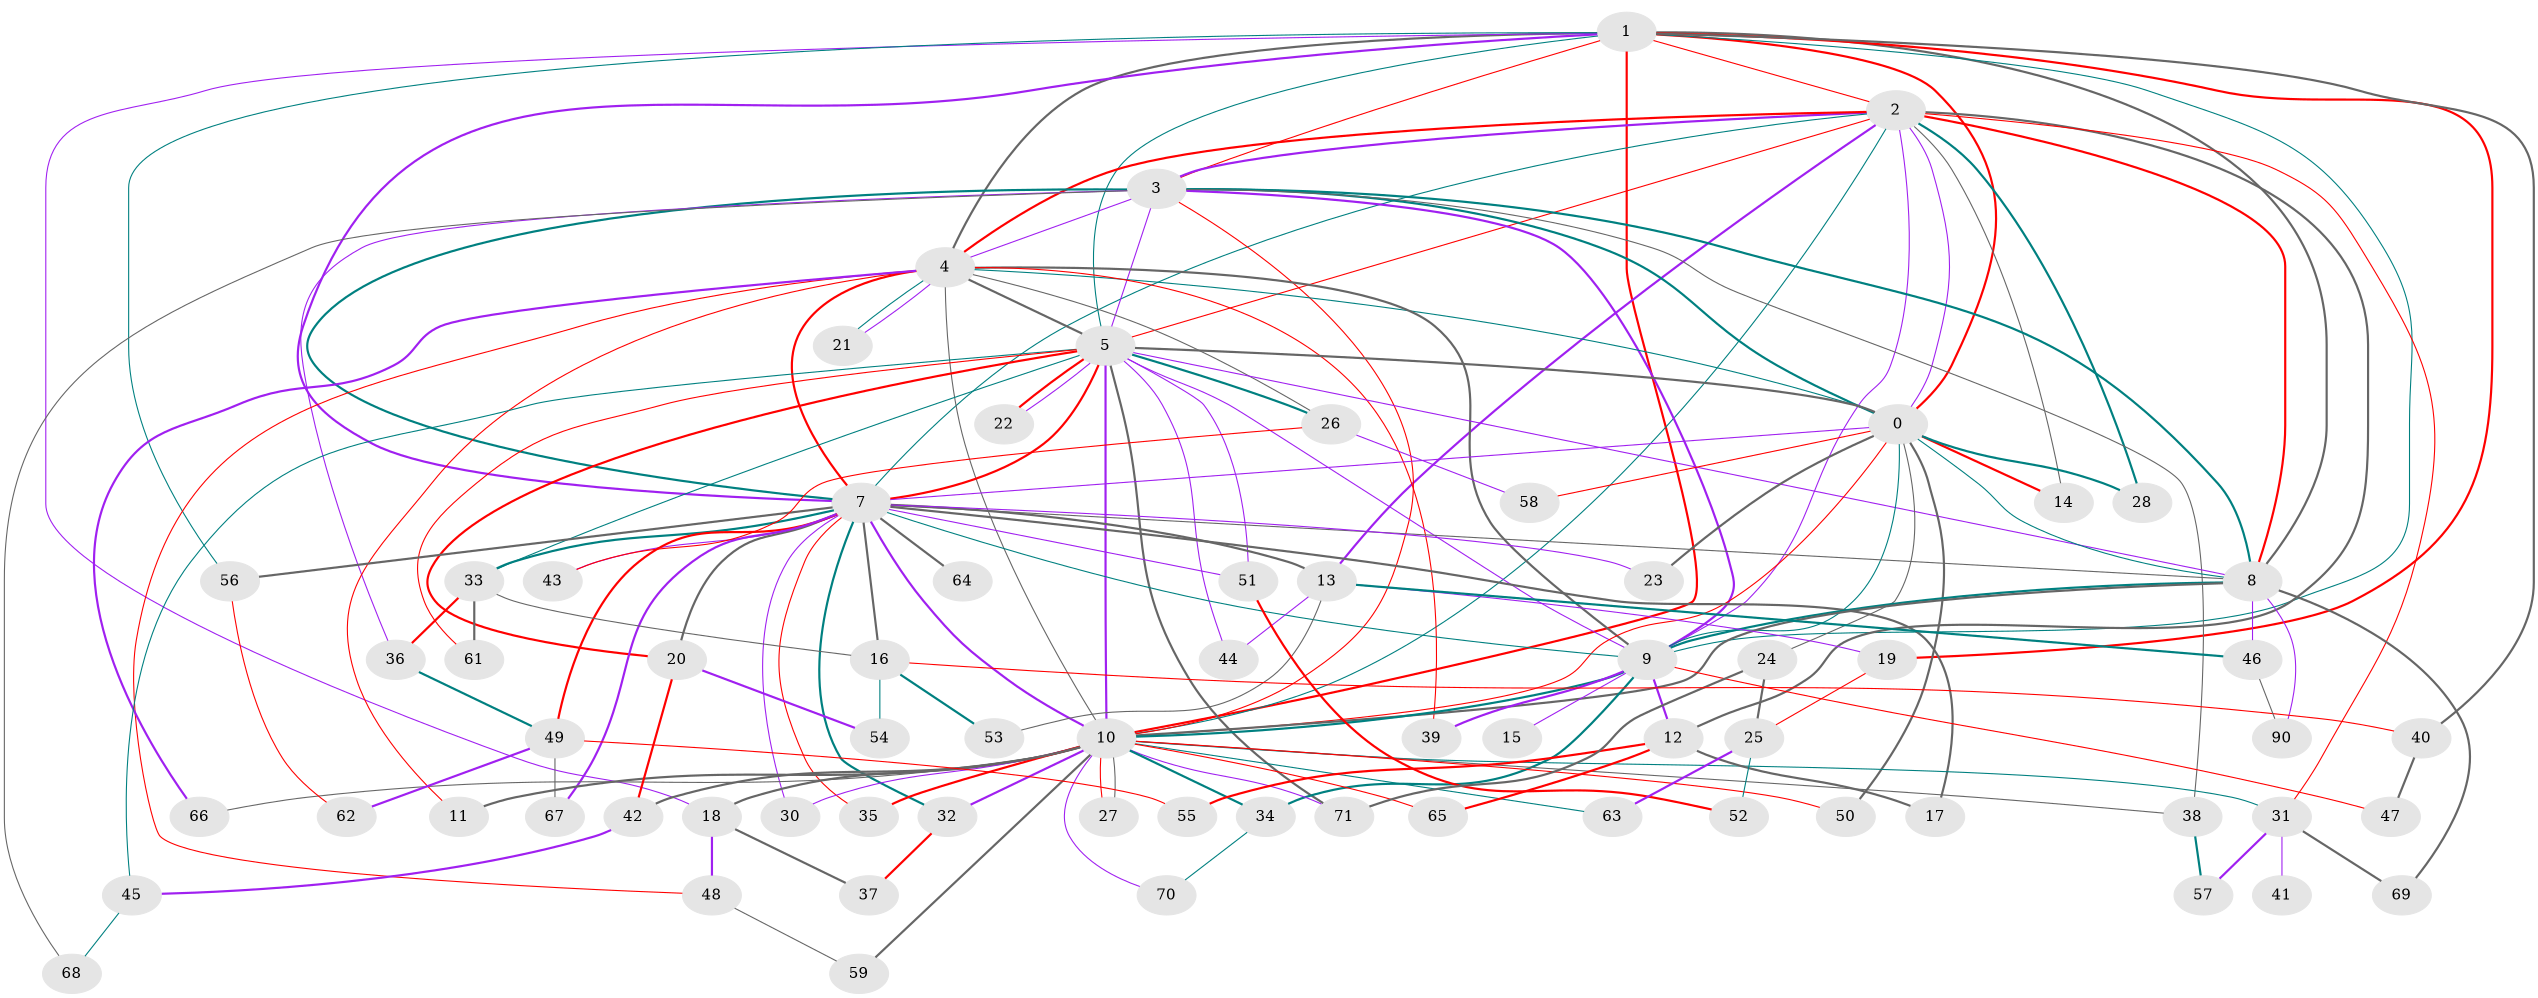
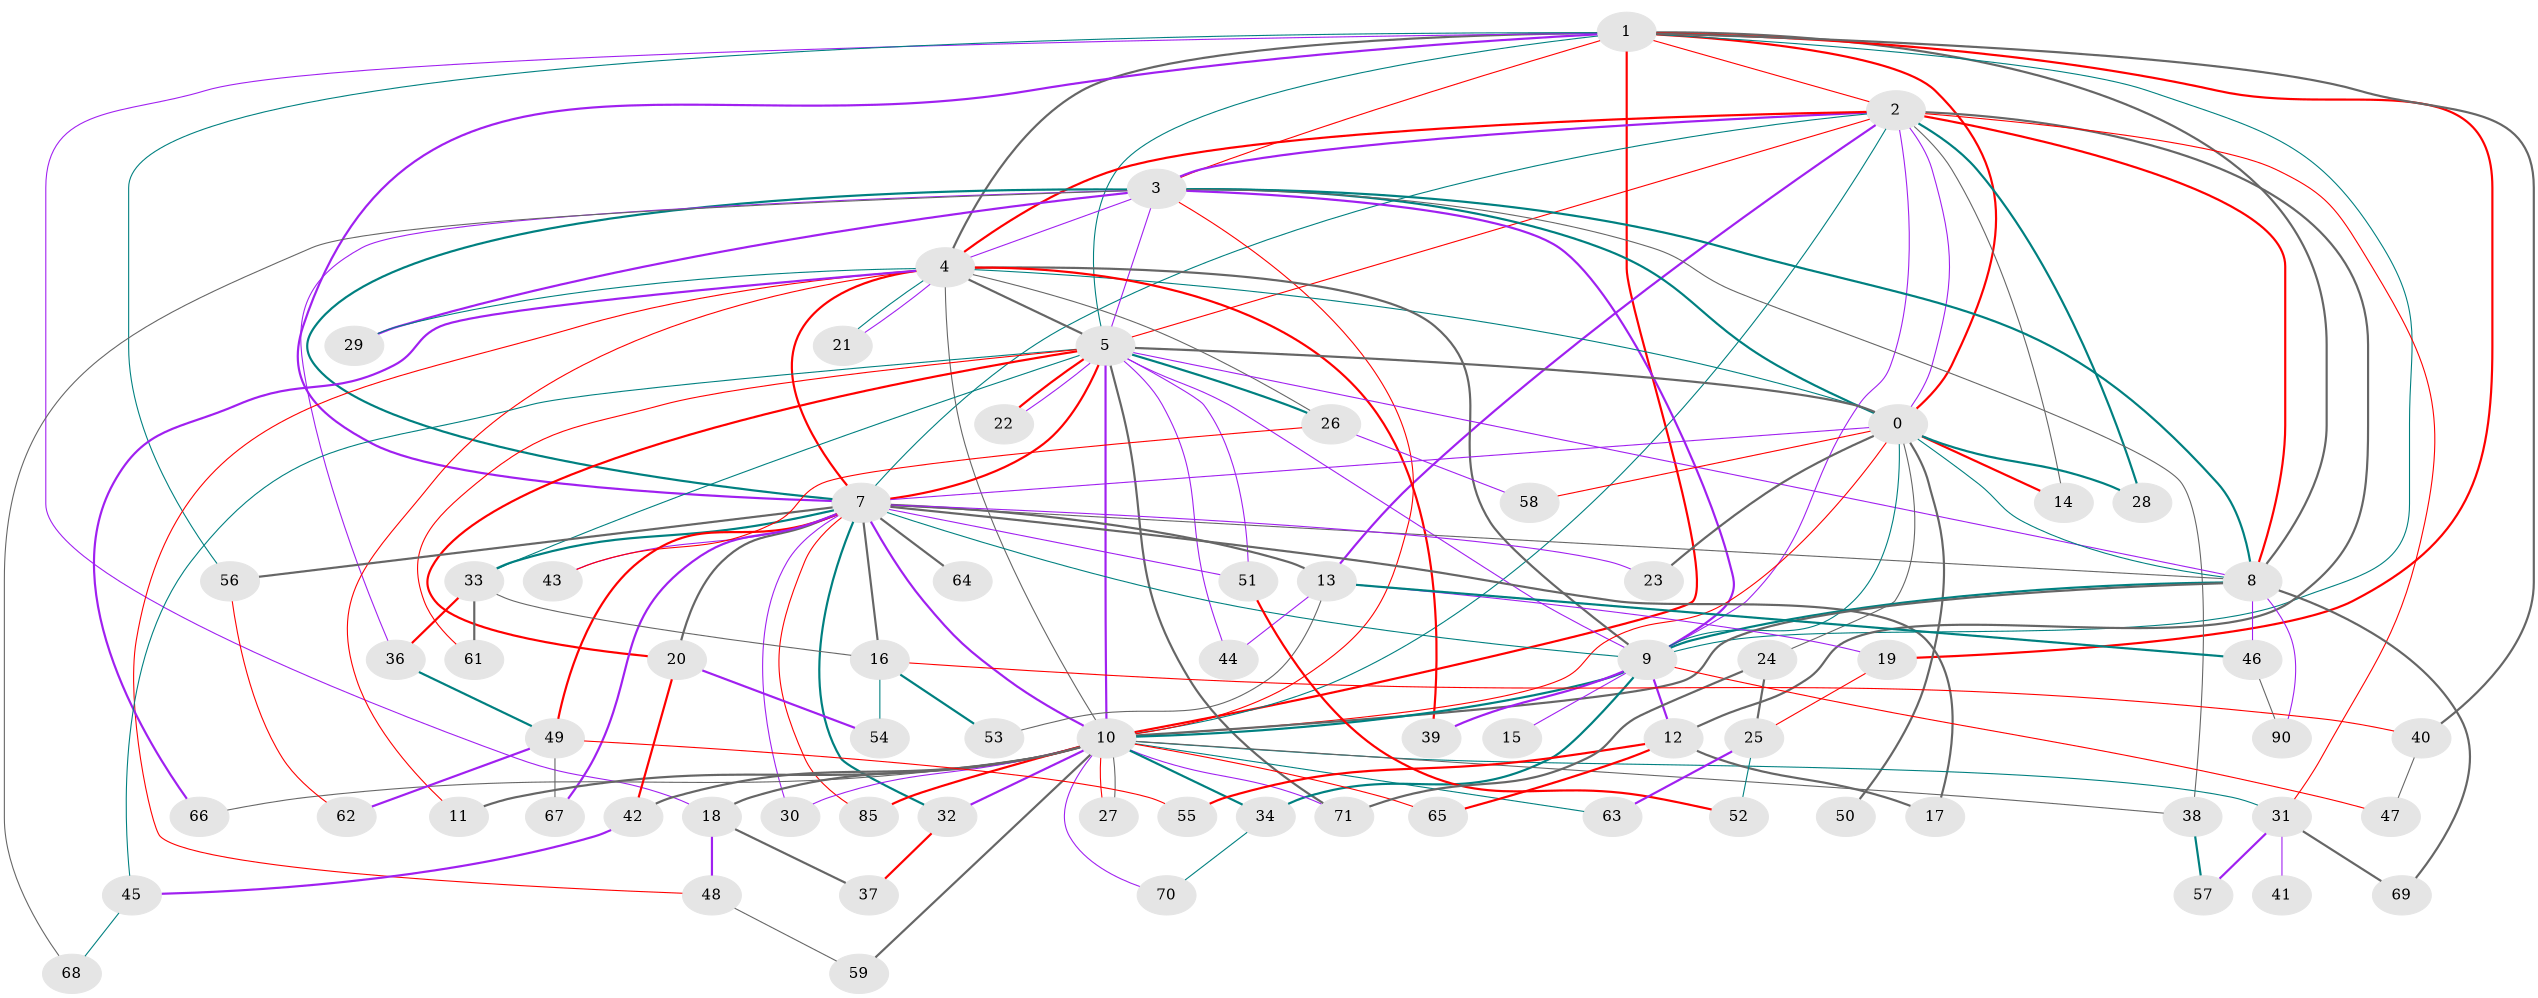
none -> (354, 346)
(1334, 367) -> (1334, 367)
(1479, 766) -> none
(2406, 778) -> (2406, 778)
(869, 817) -> (869, 817)
